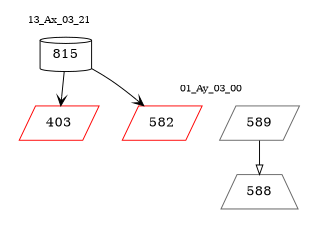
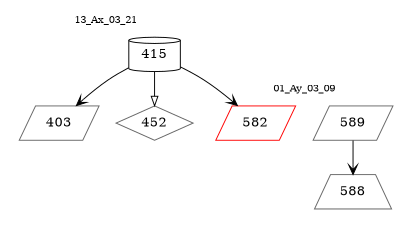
(66, 54) -> (155, 54)
(211, 89) -> (304, 89)
(59, 123) -> (59, 123)
none -> (155, 123)
(260, 153) -> (353, 153)
